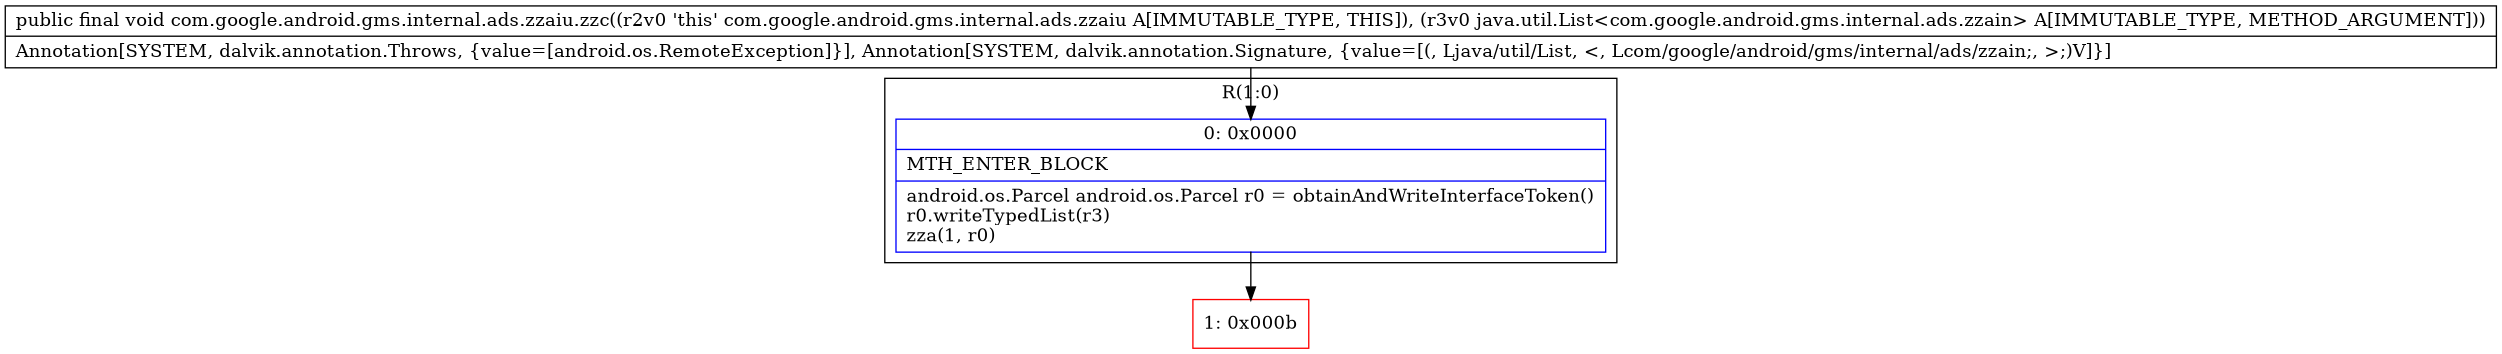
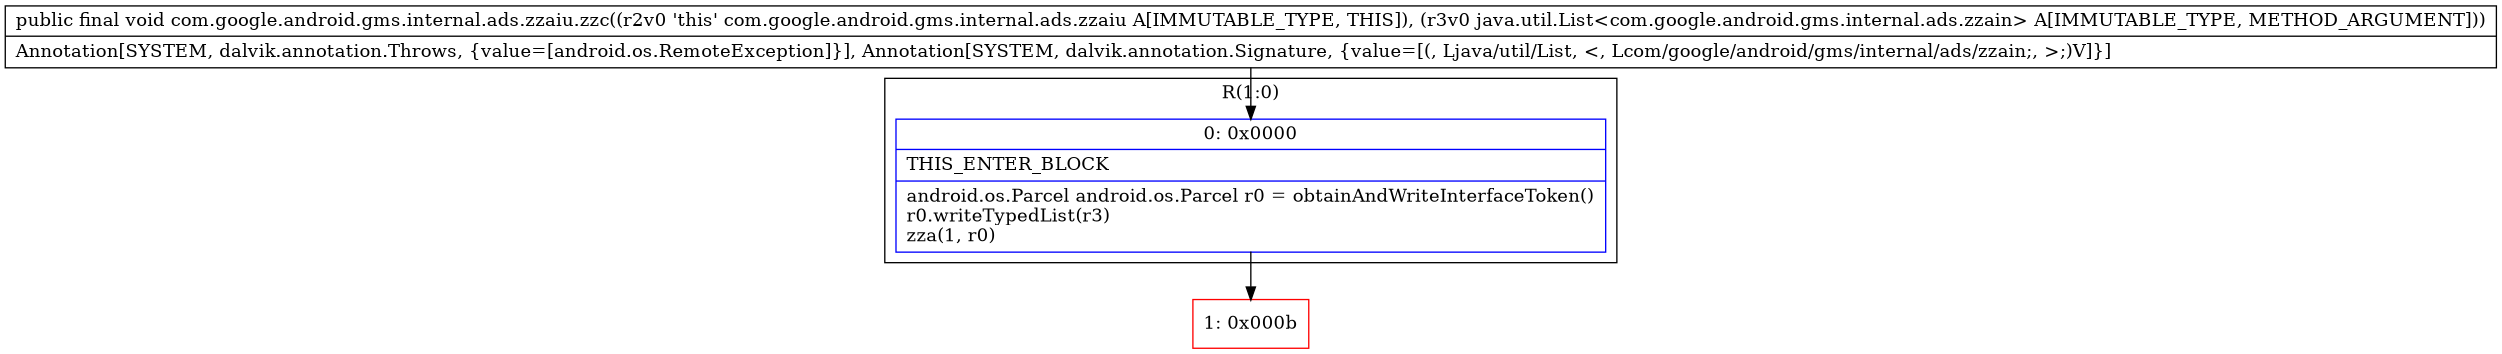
(1008, 165) -> (1008, 165)
